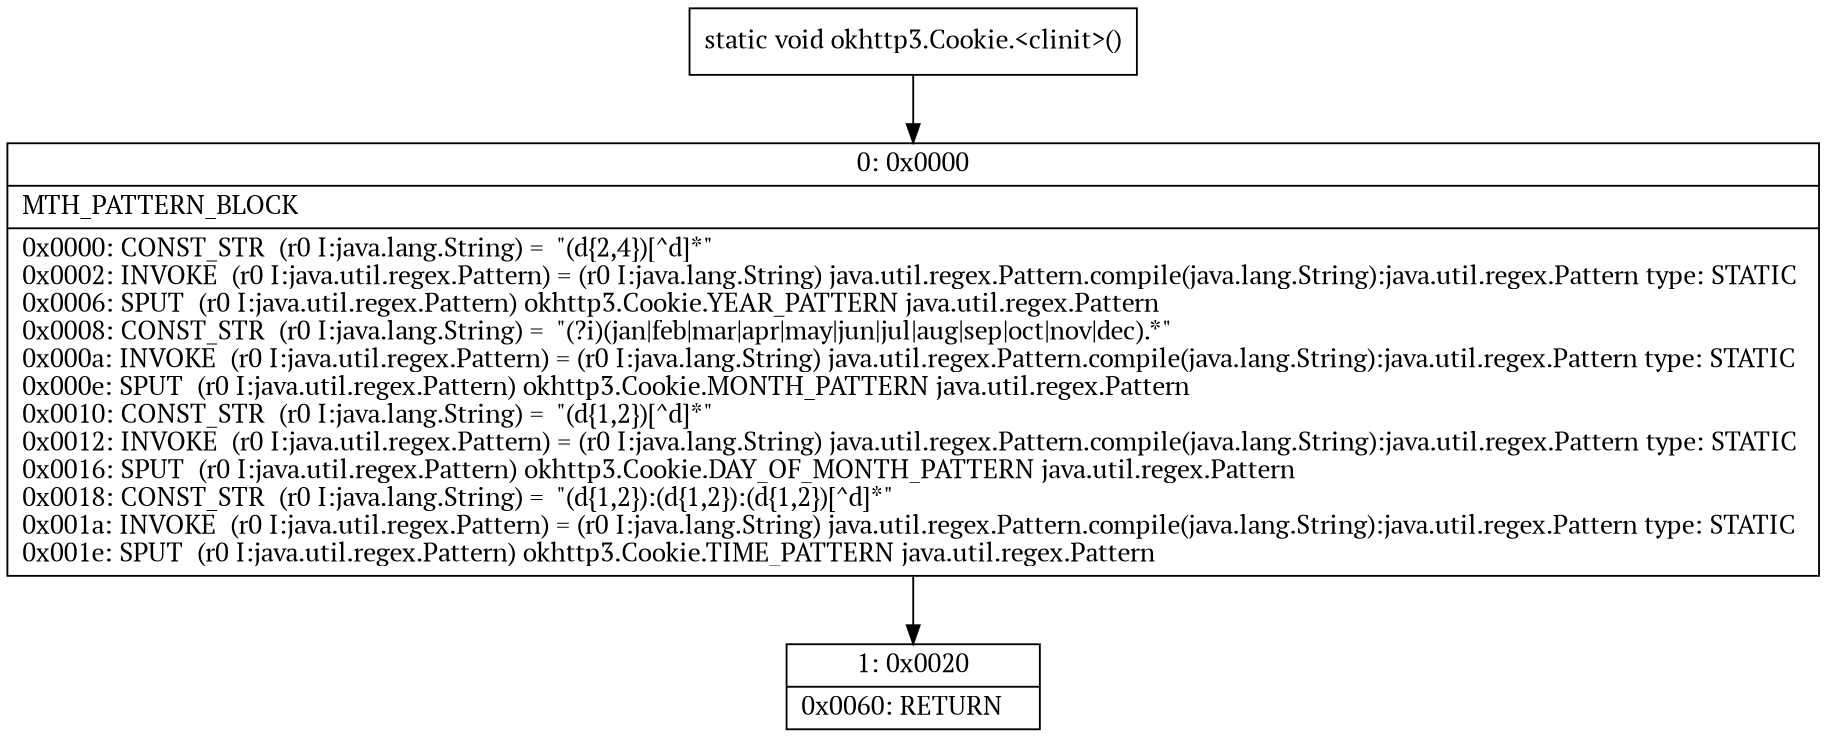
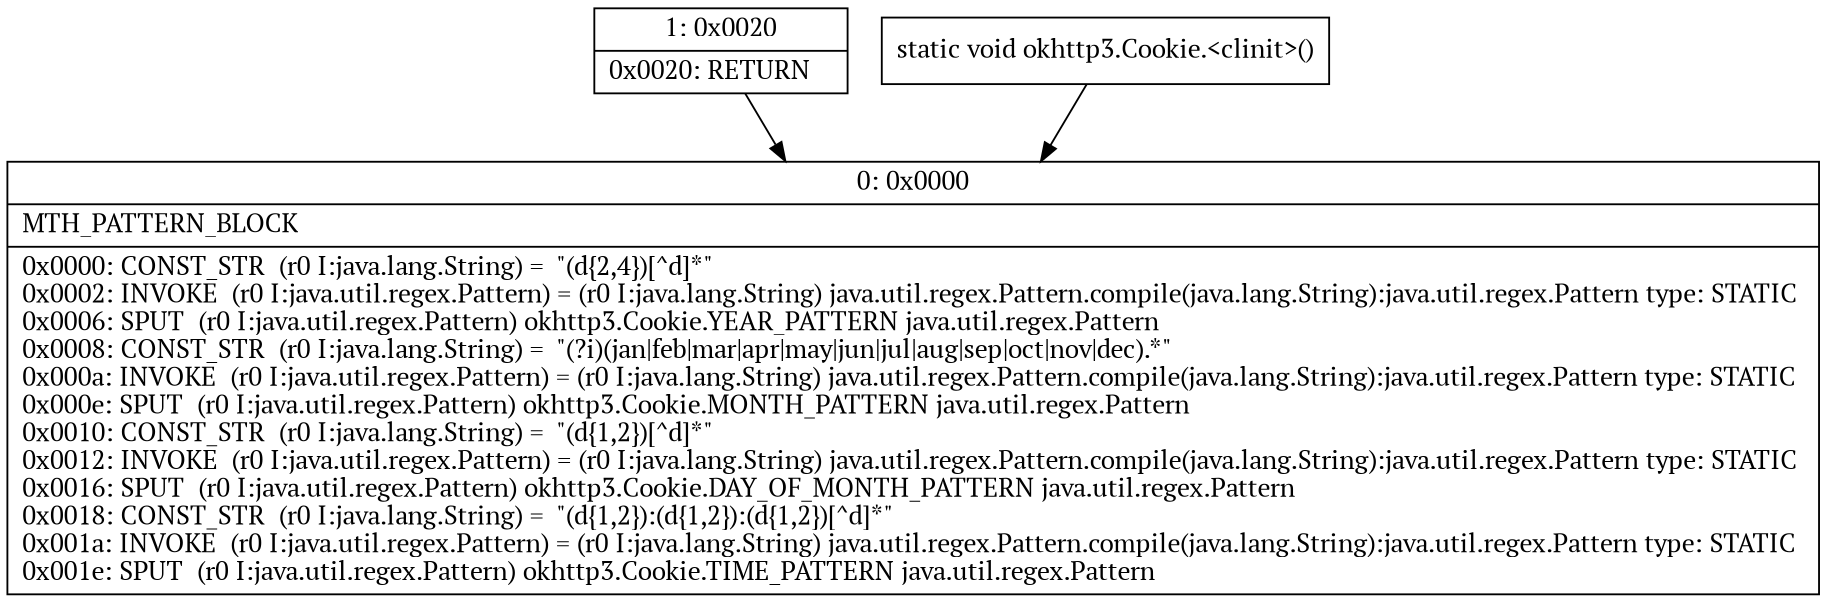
(913, 601) -> (760, 119)
(913, 707) -> (721, 71)
